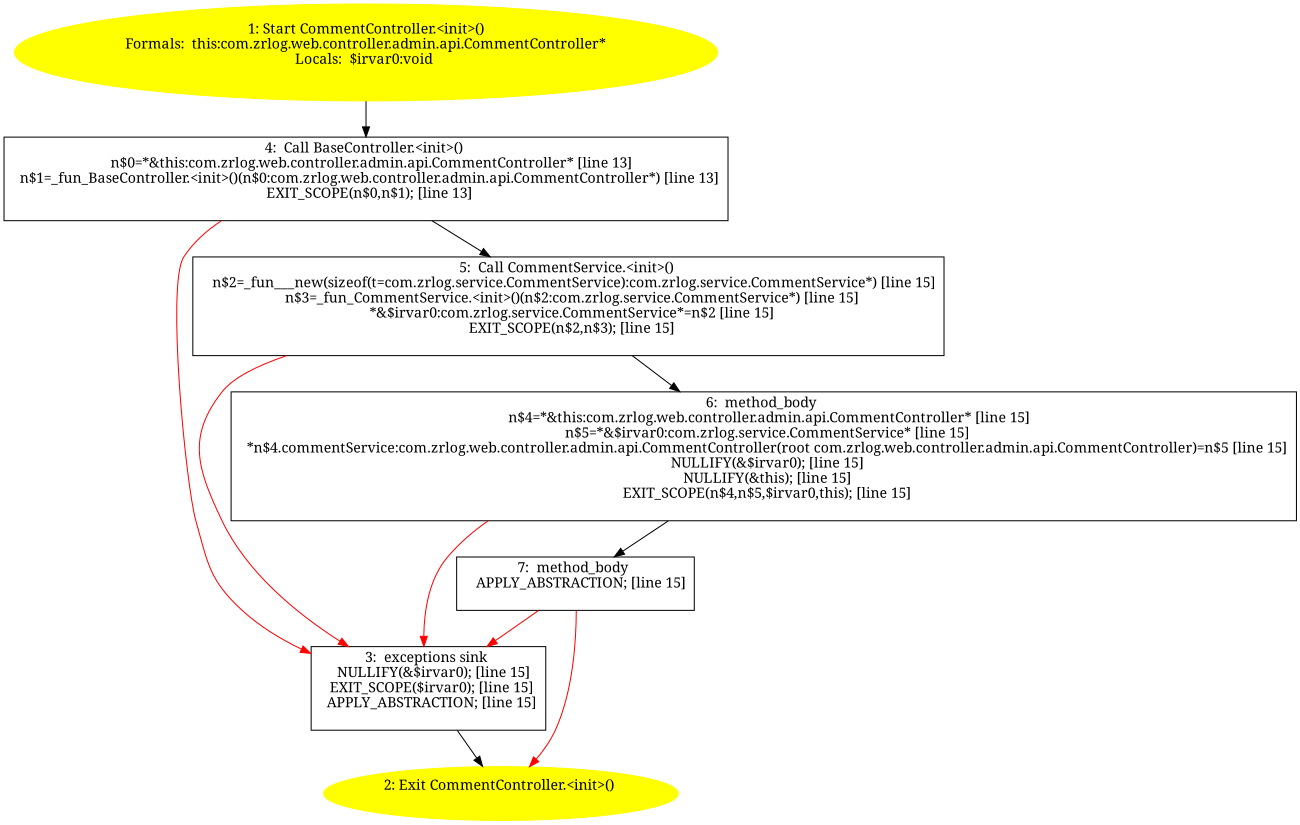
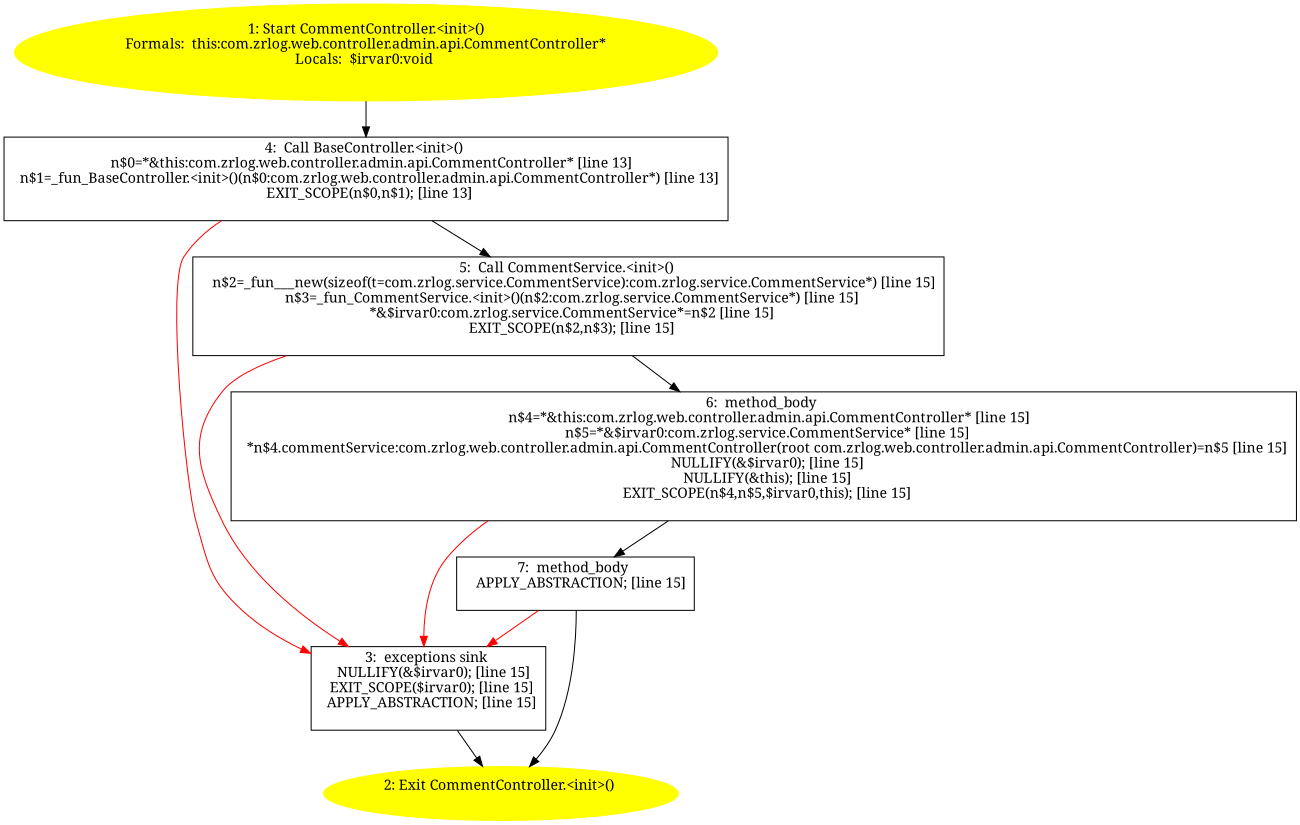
(569, 689) -> (569, 689)
